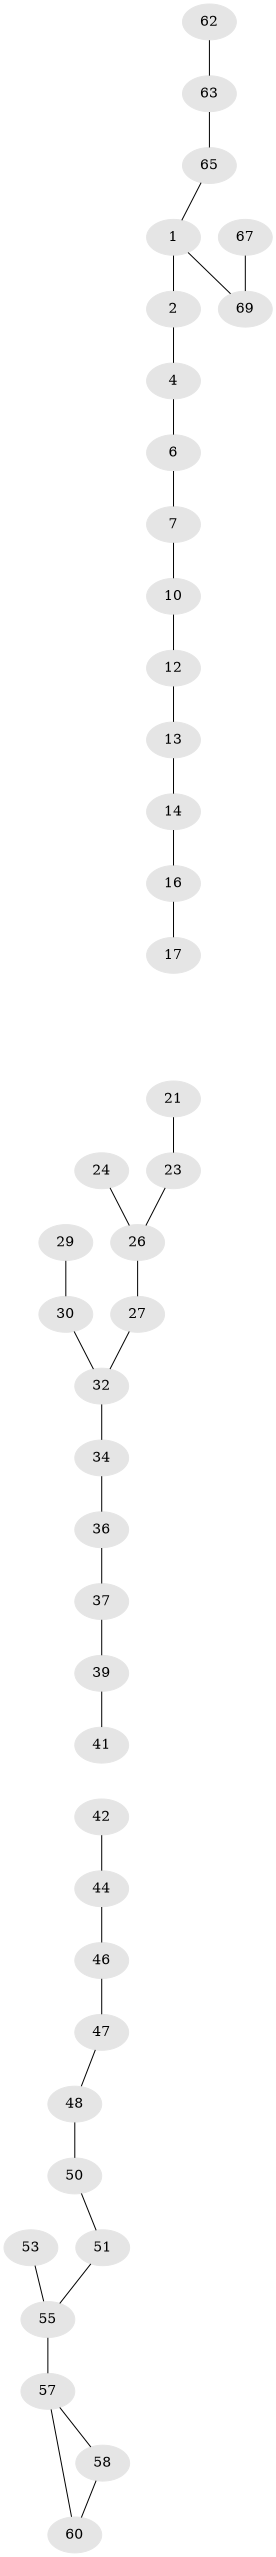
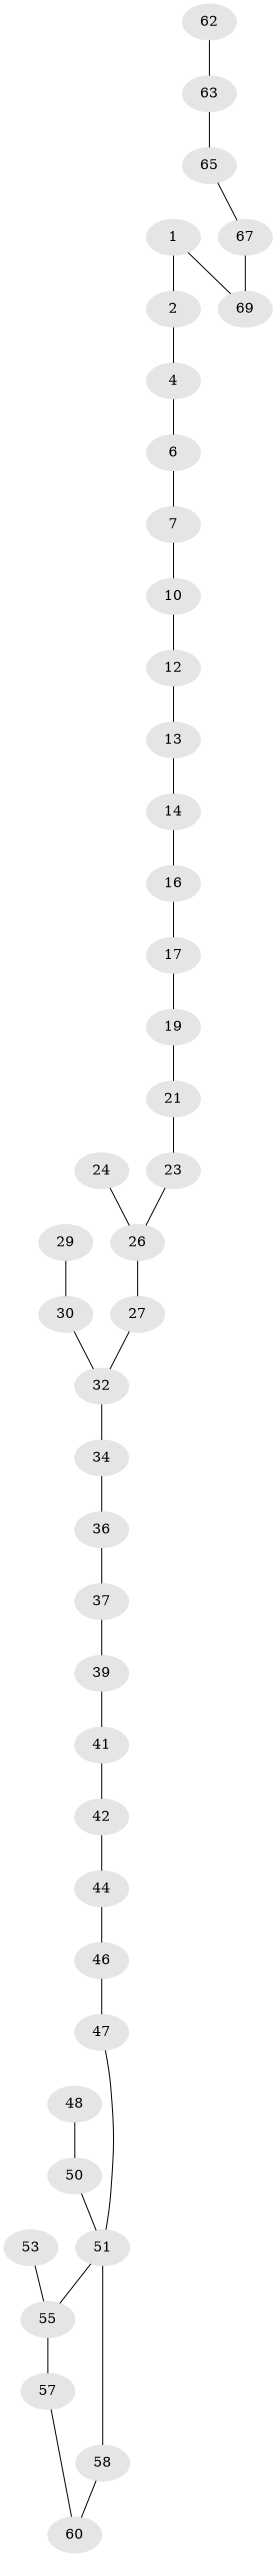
(191, 201) -> (227, 201)
none -> (174, 1027)
none -> (102, 1781)
(88, 2068) -> (114, 2140)
(75, 2427) -> (103, 2355)
